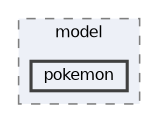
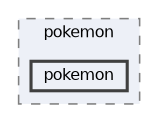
(79, 33) -> (79, 33)
